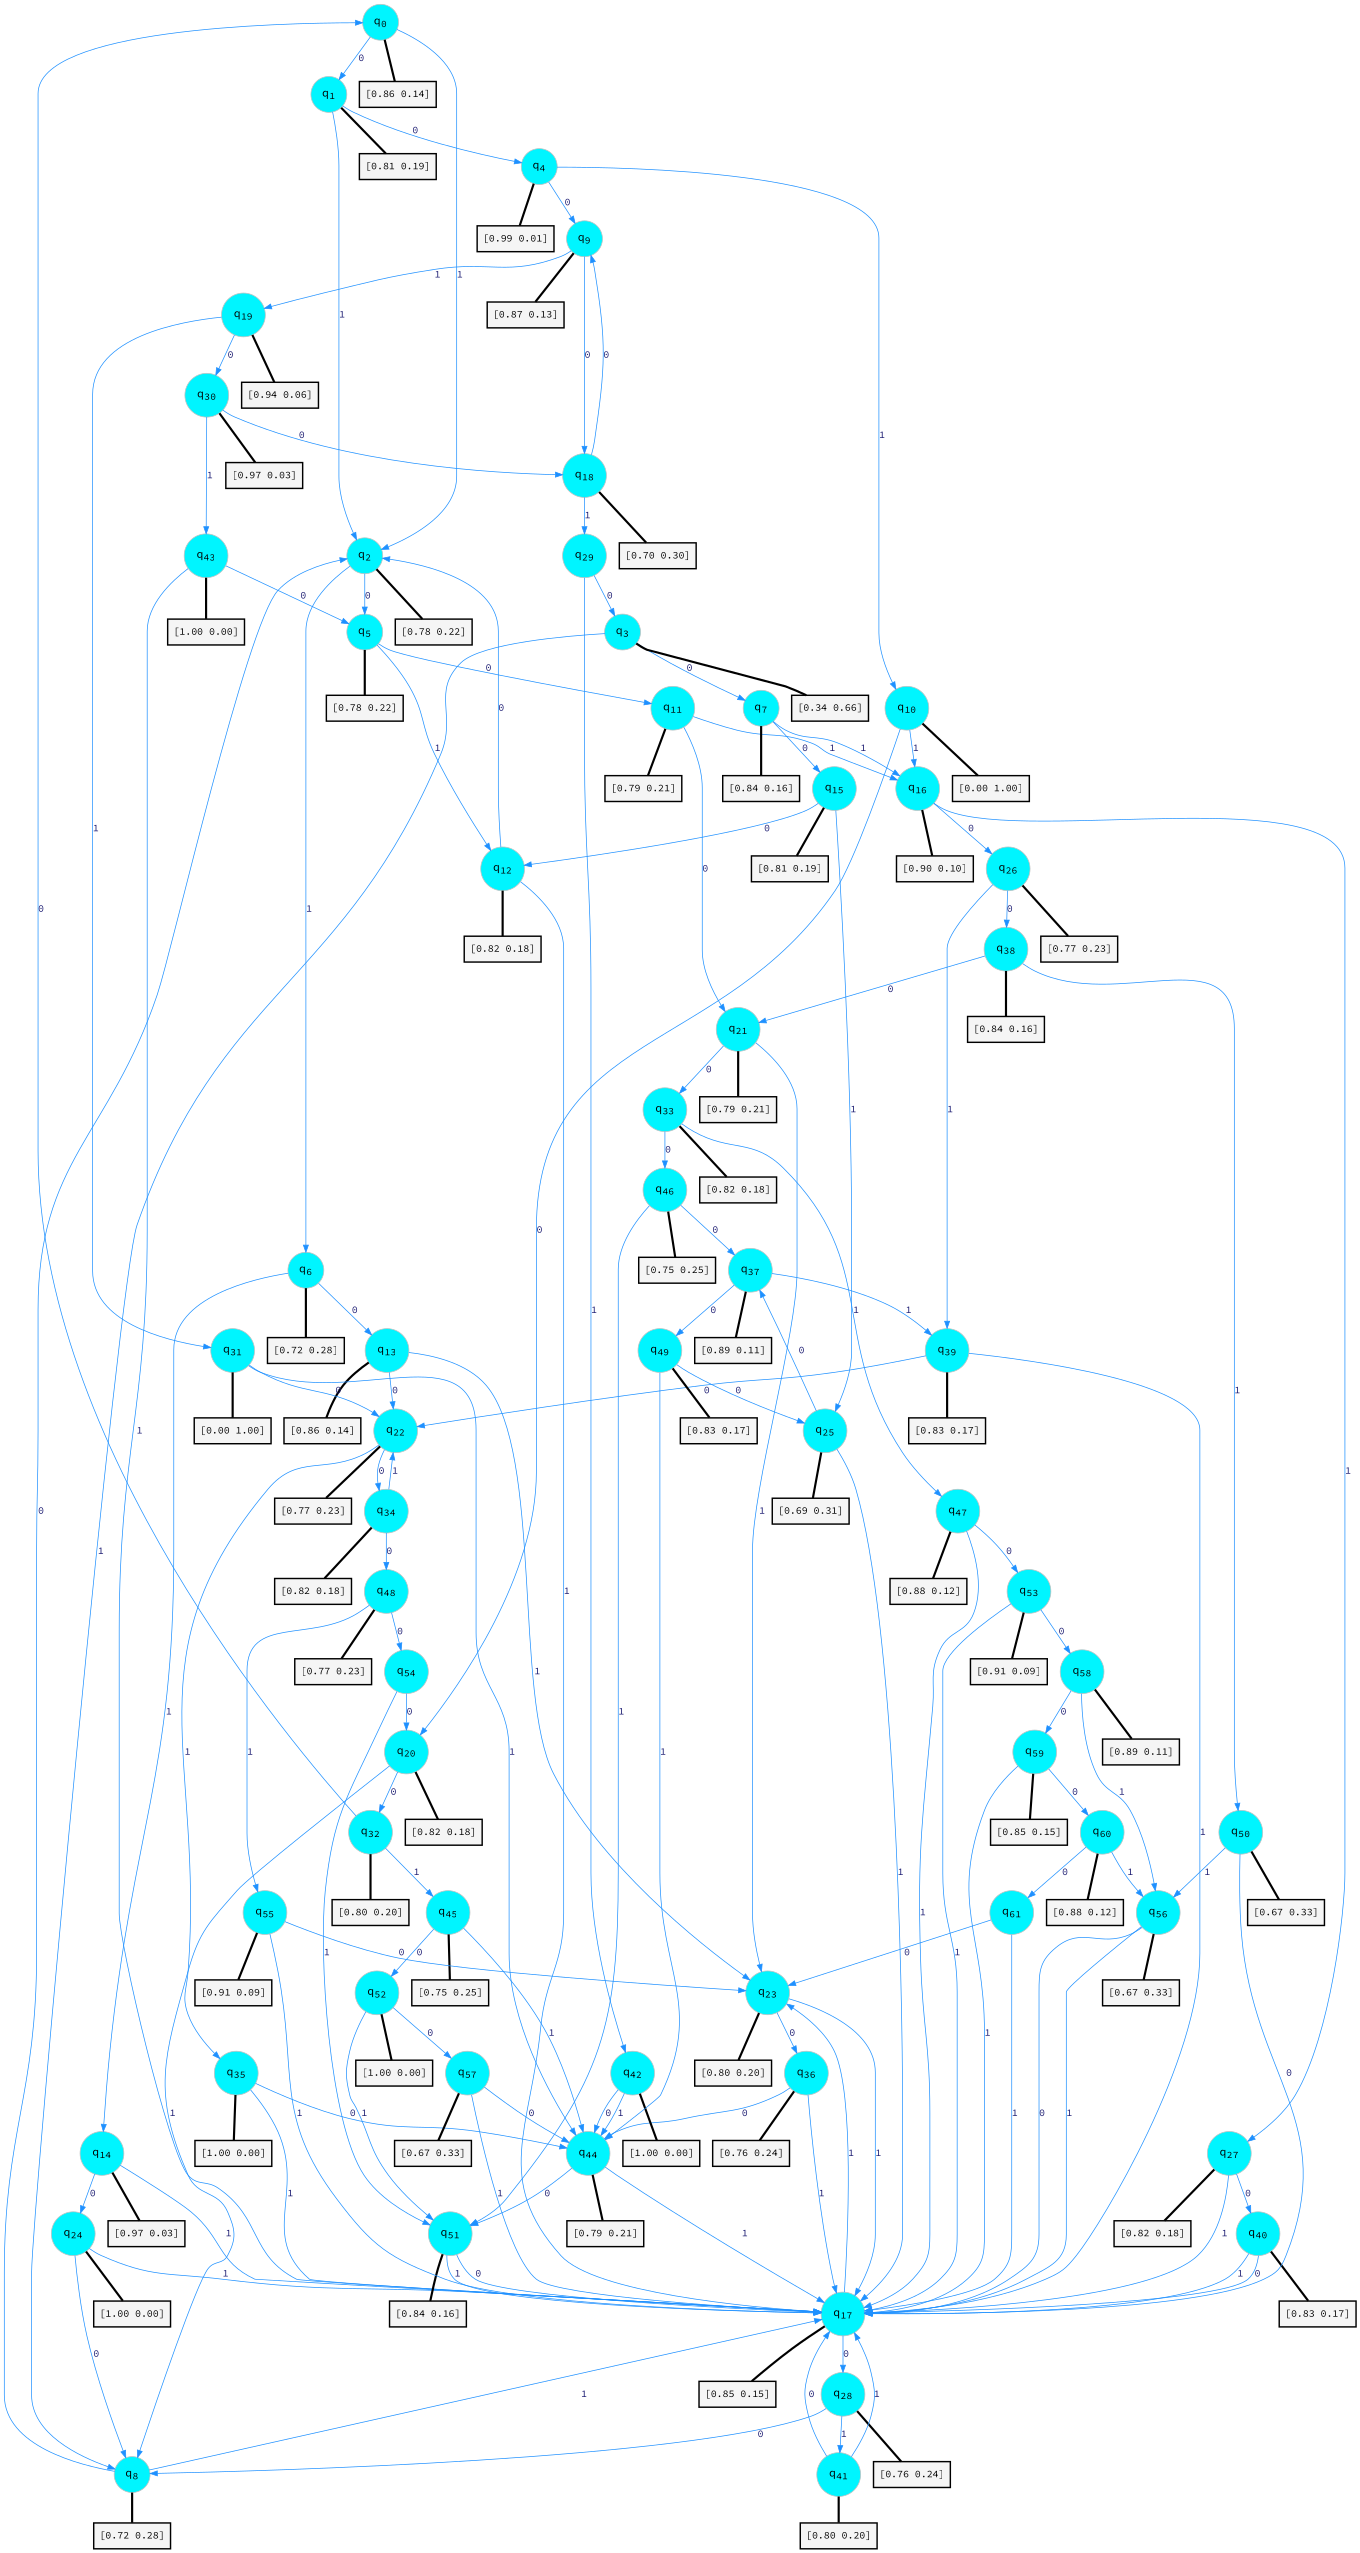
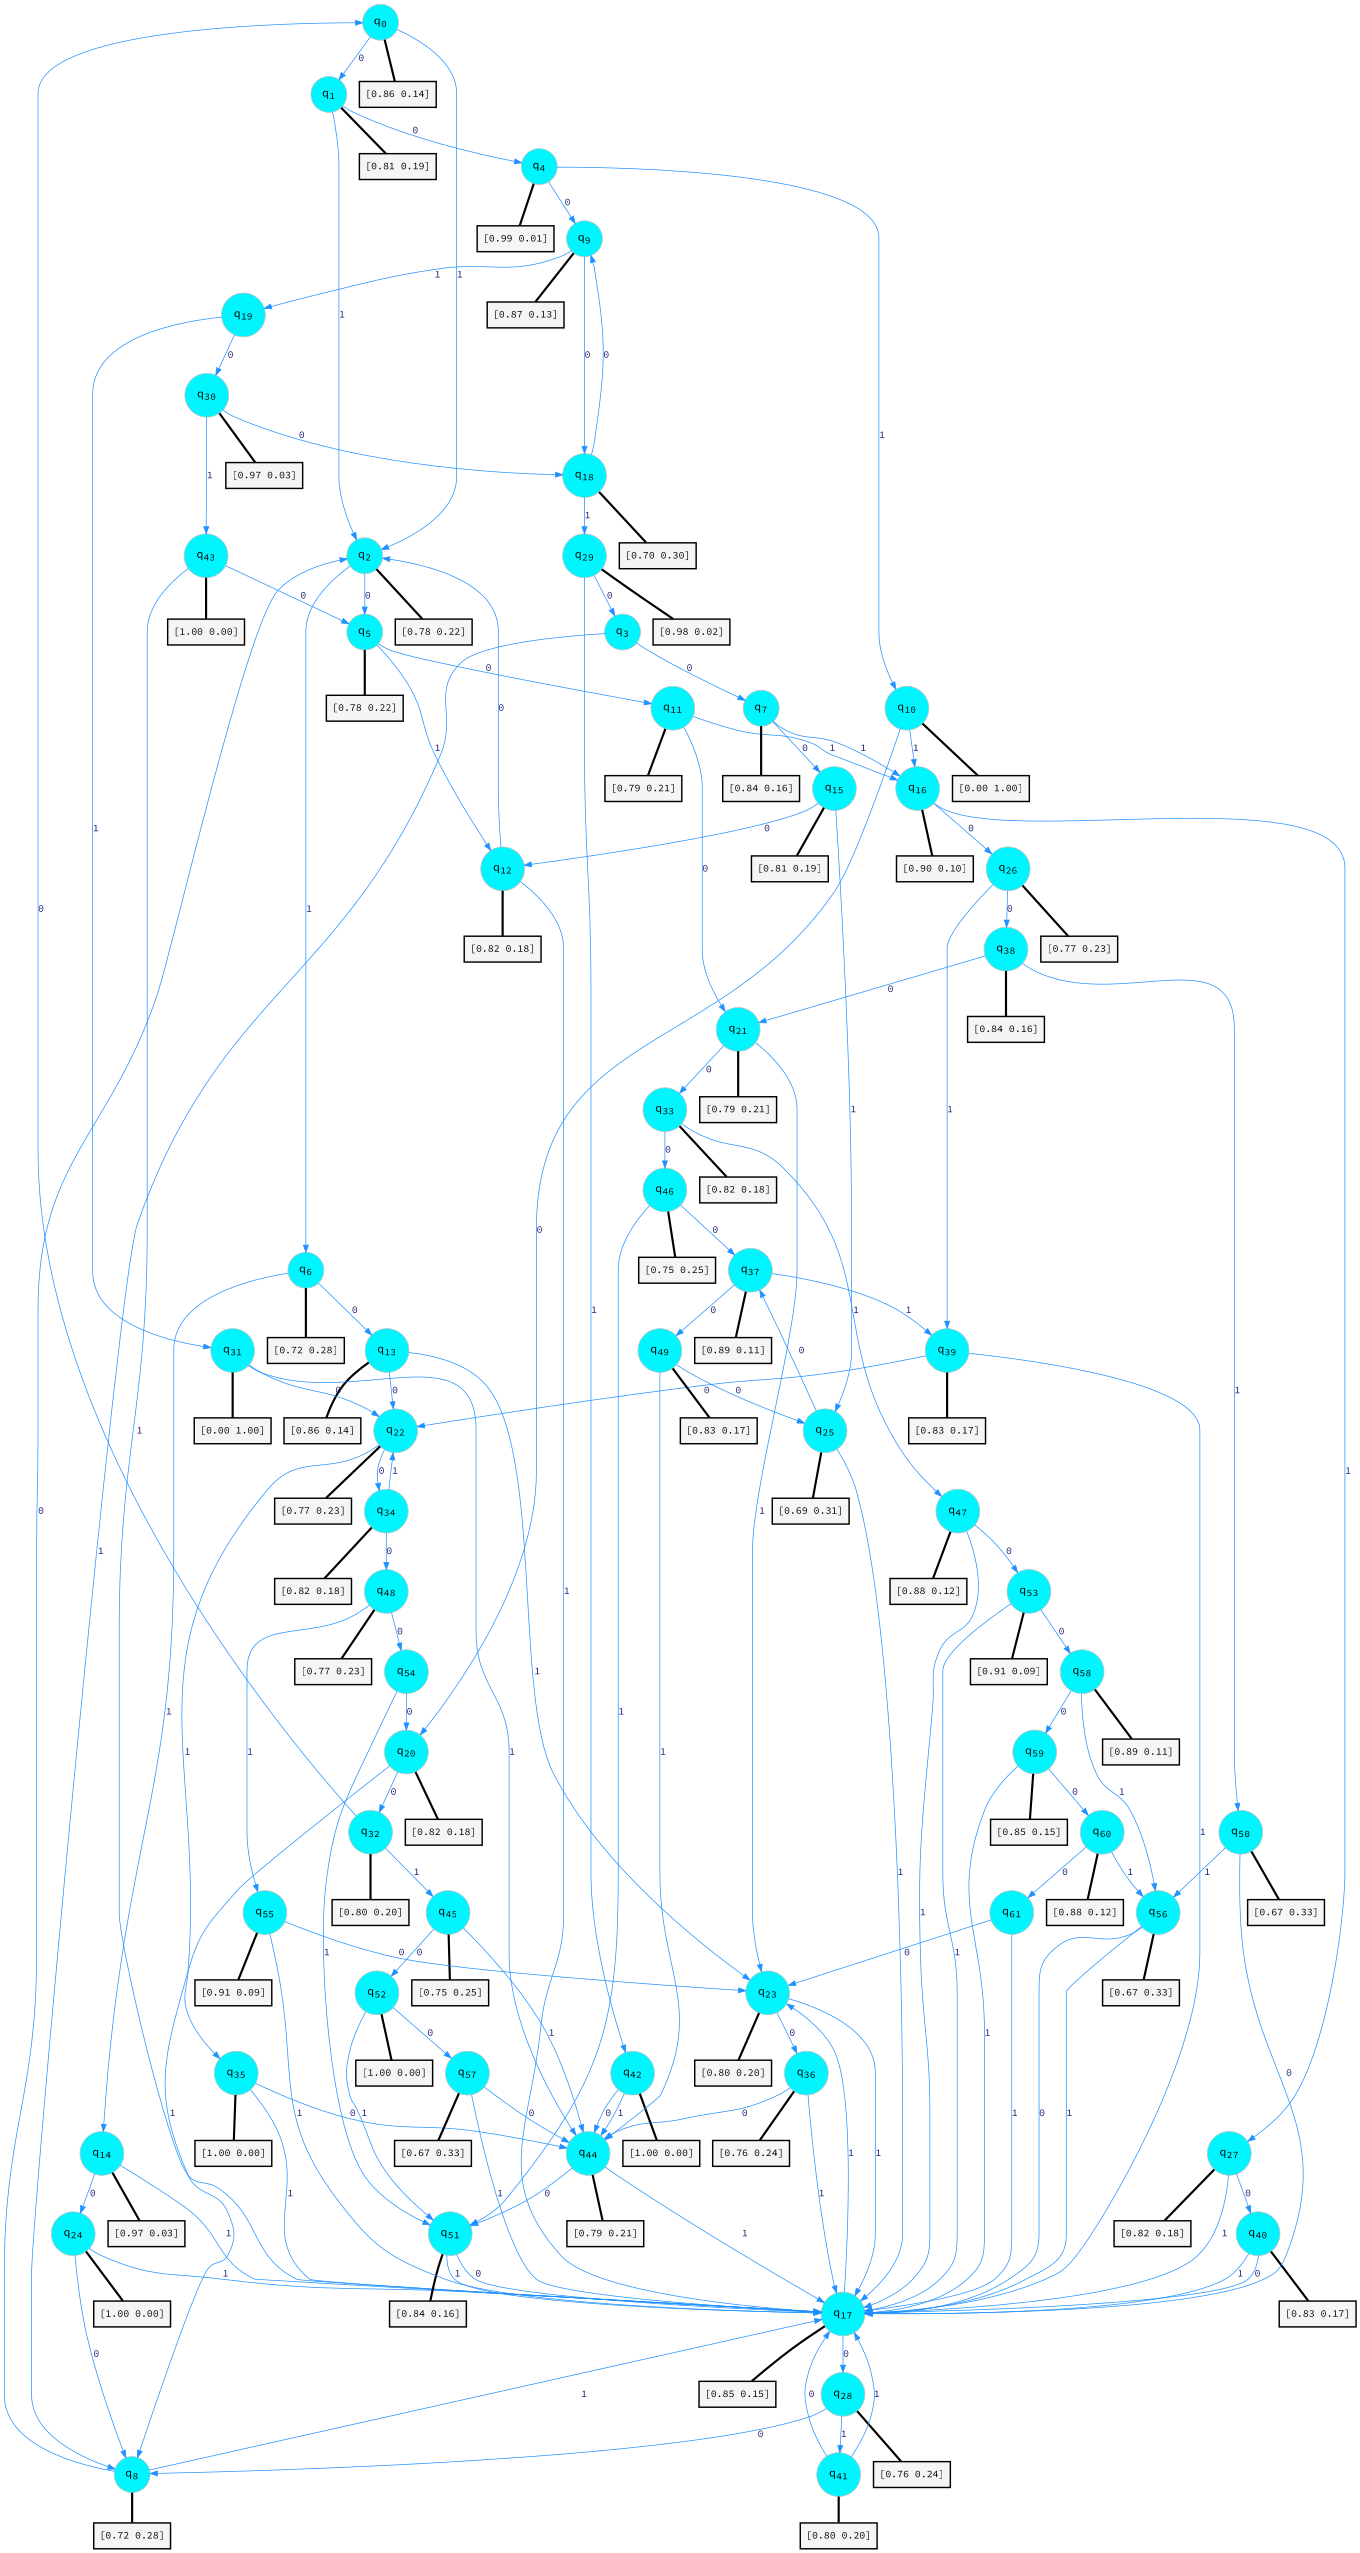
(280, 395) -> none
none -> (691, 632)
(830, 708) -> none
